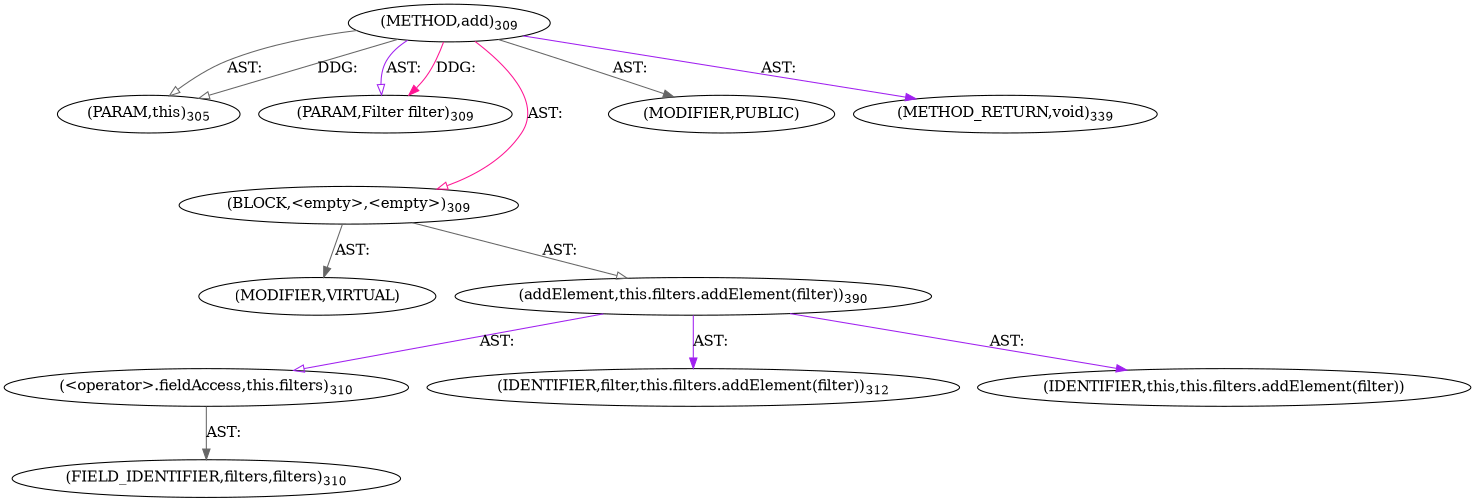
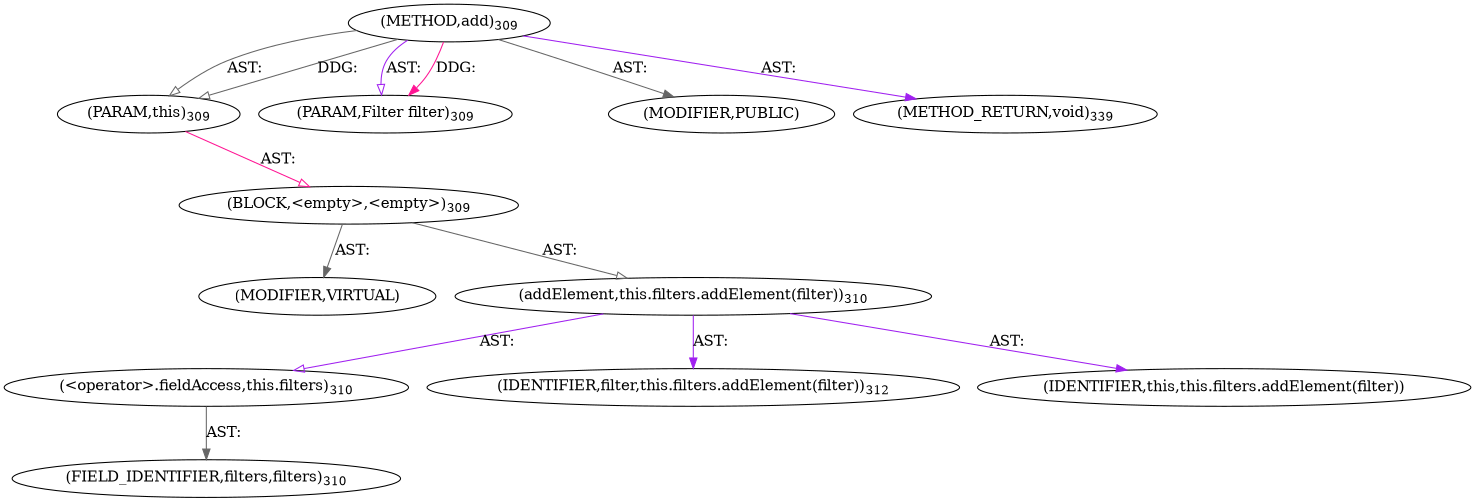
(198, 113) -> (198, 113)
(526, 124) -> (243, 157)
(856, 295) -> (856, 295)
